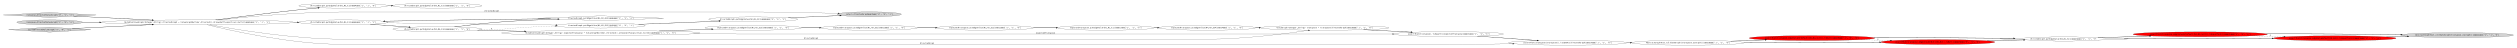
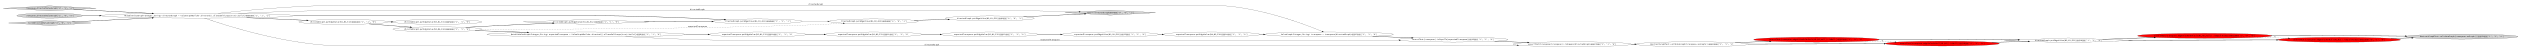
(869, 14) -> (1110, 13)
(390, 26) -> (390, 26)
(492, 29) -> (697, 26)
